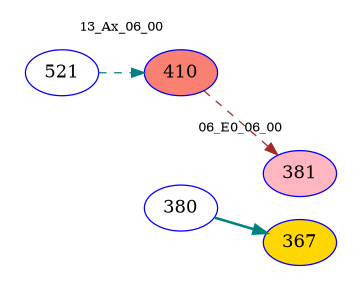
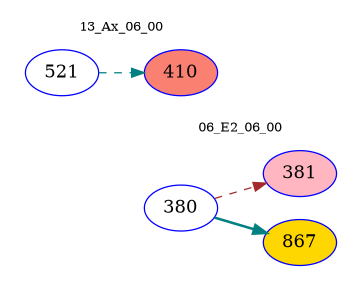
(242, 124) -> (234, 193)
(240, 128) -> (240, 128)
(300, 243) -> (300, 243)
